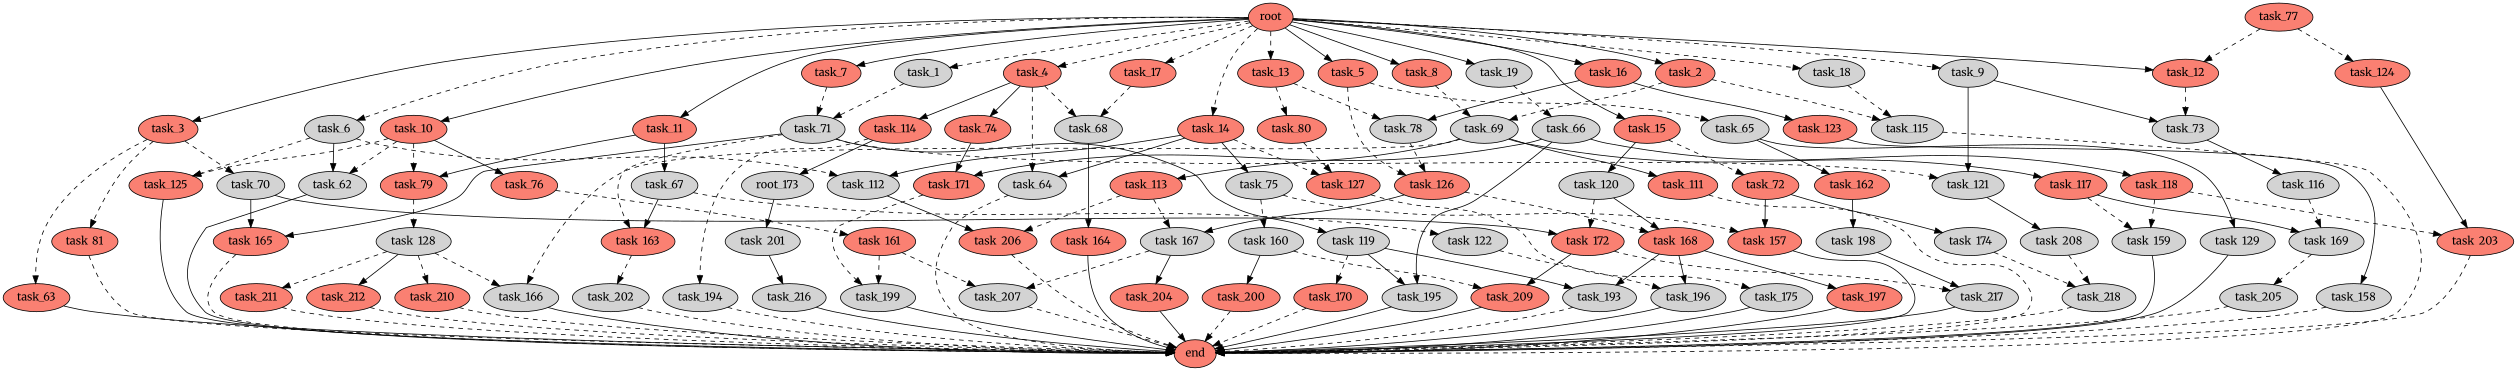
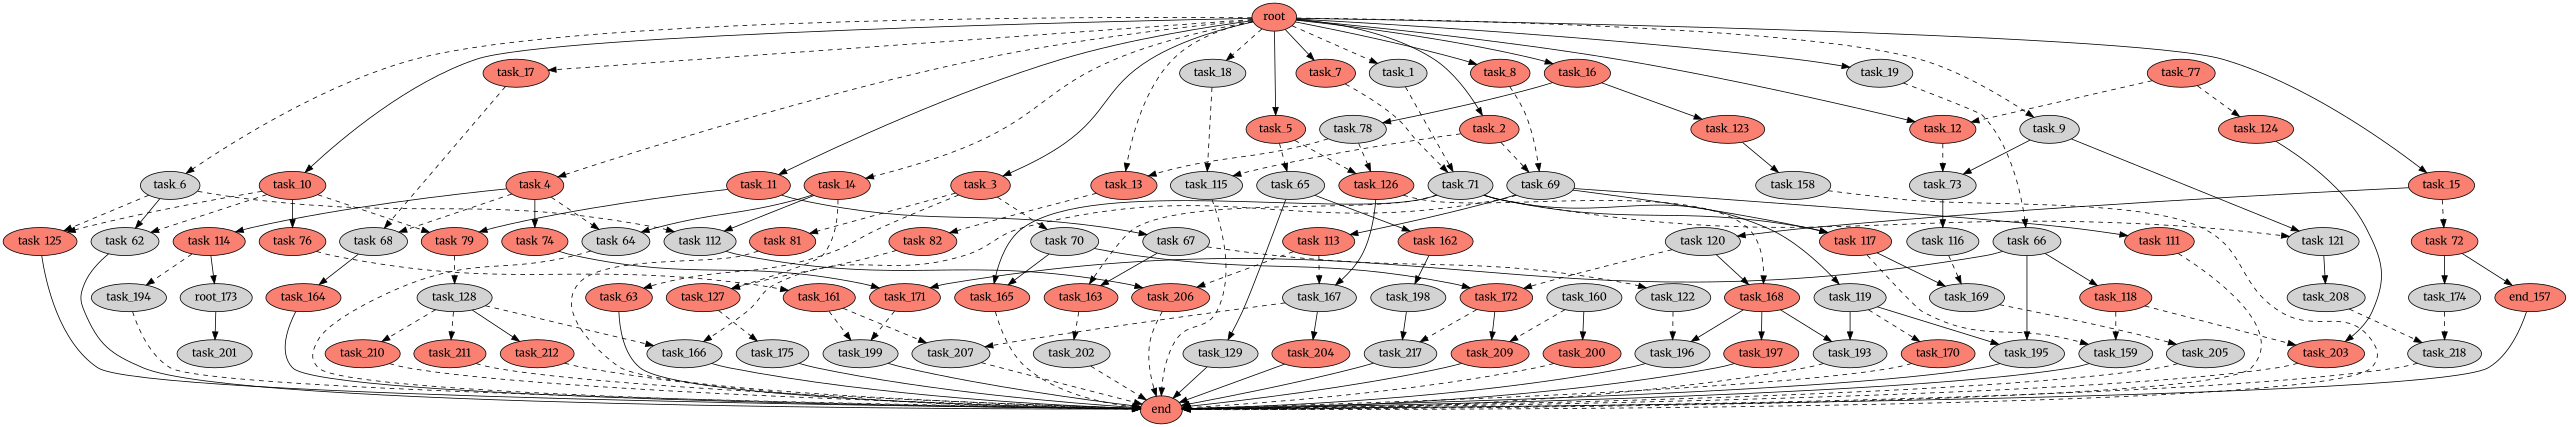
(1333, 100) -> (1242, 157)
(1292, 129) -> (923, 242)
(1259, 185) -> none
none -> (1652, 215)
(1765, 242) -> (2530, 298)
(789, 298) -> none
